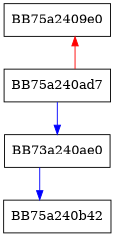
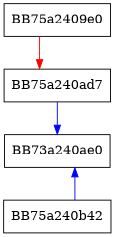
(75, 57) -> (40, 48)
(40, 179) -> (75, 188)
